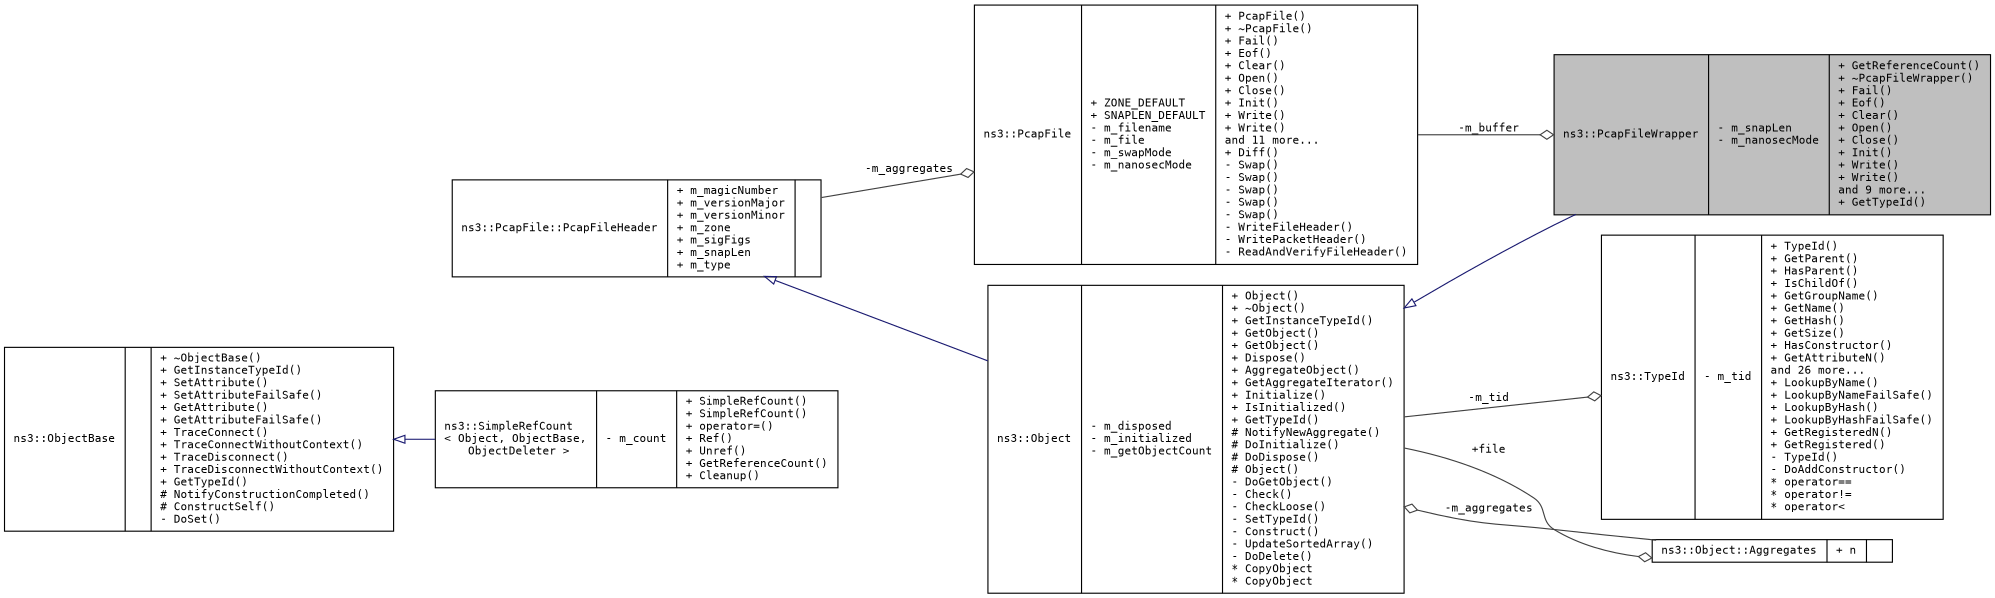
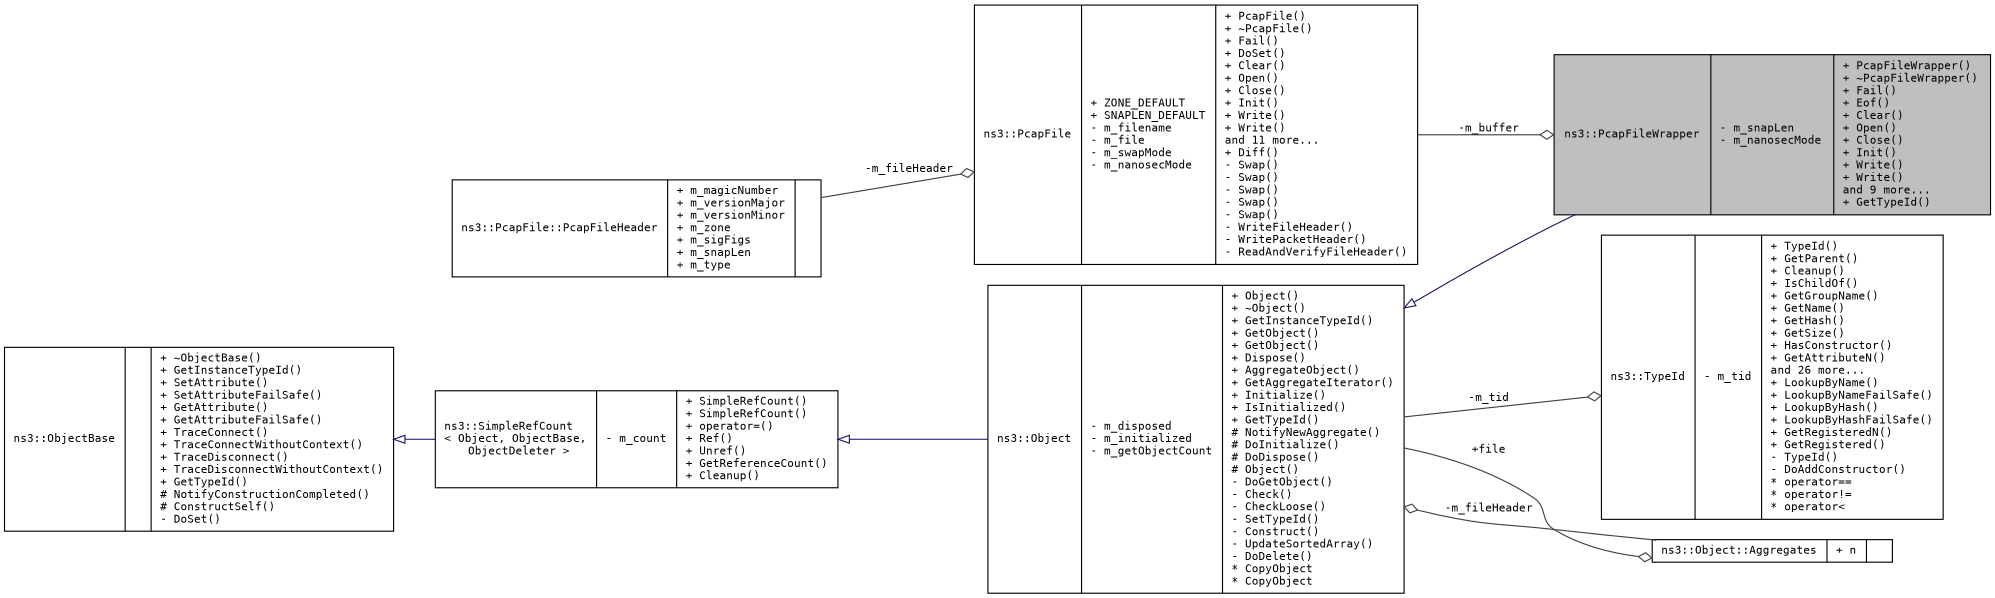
(1249, 54) -> (1256, 54)
(1910, 66) -> (1908, 66)
(906, 169) -> (906, 169)
(1815, 271) -> (1808, 271)
(881, 321) -> (919, 439)
(1486, 509) -> (1486, 509)
